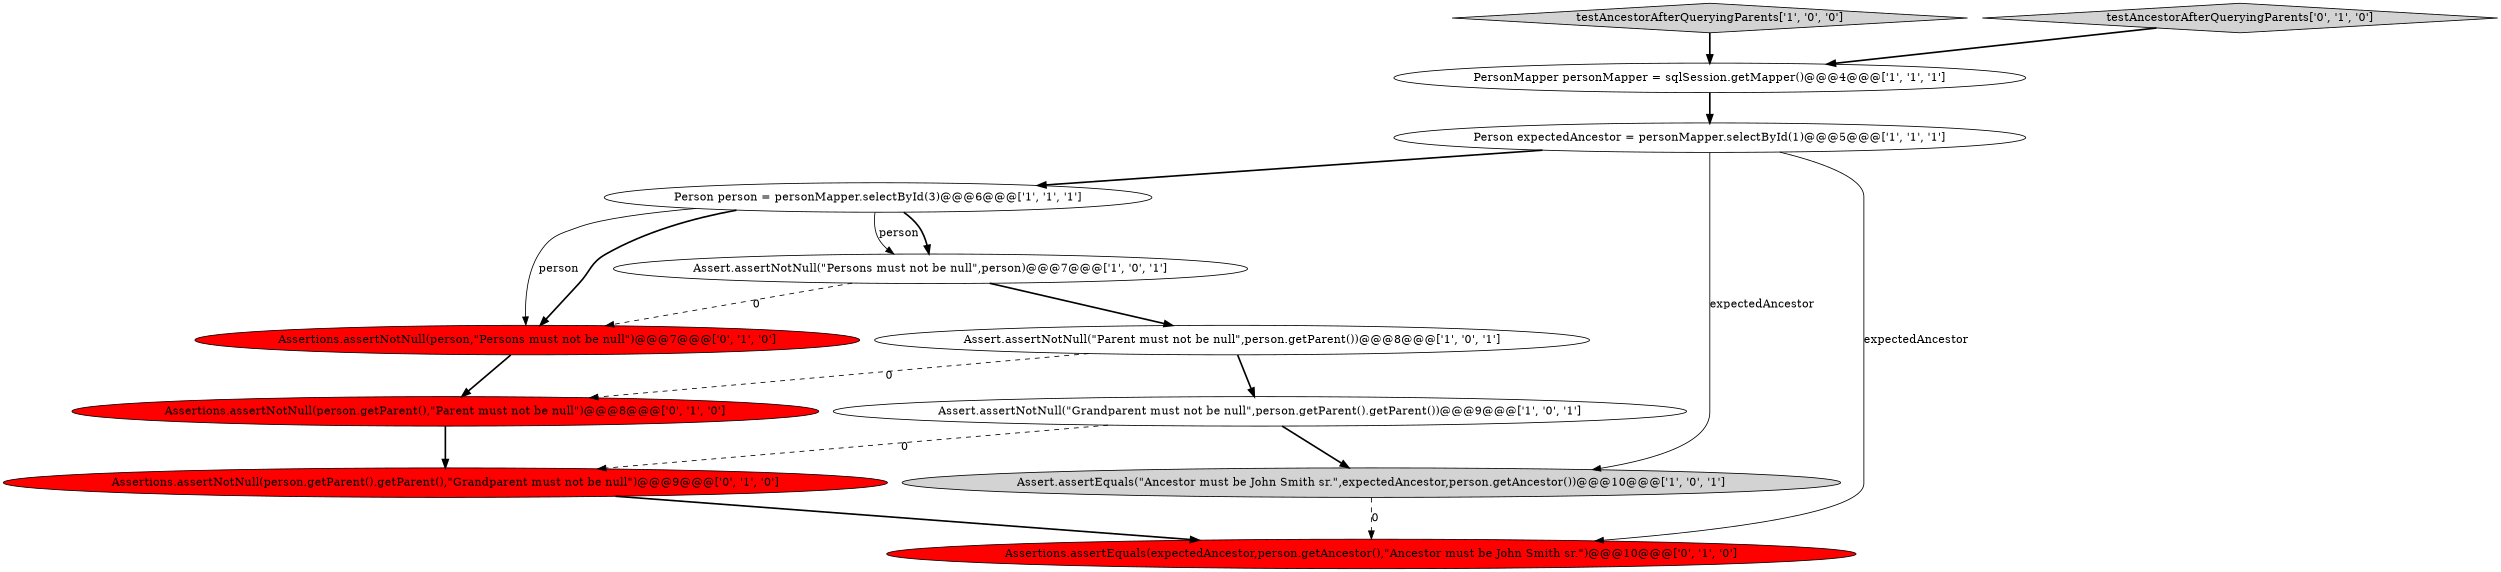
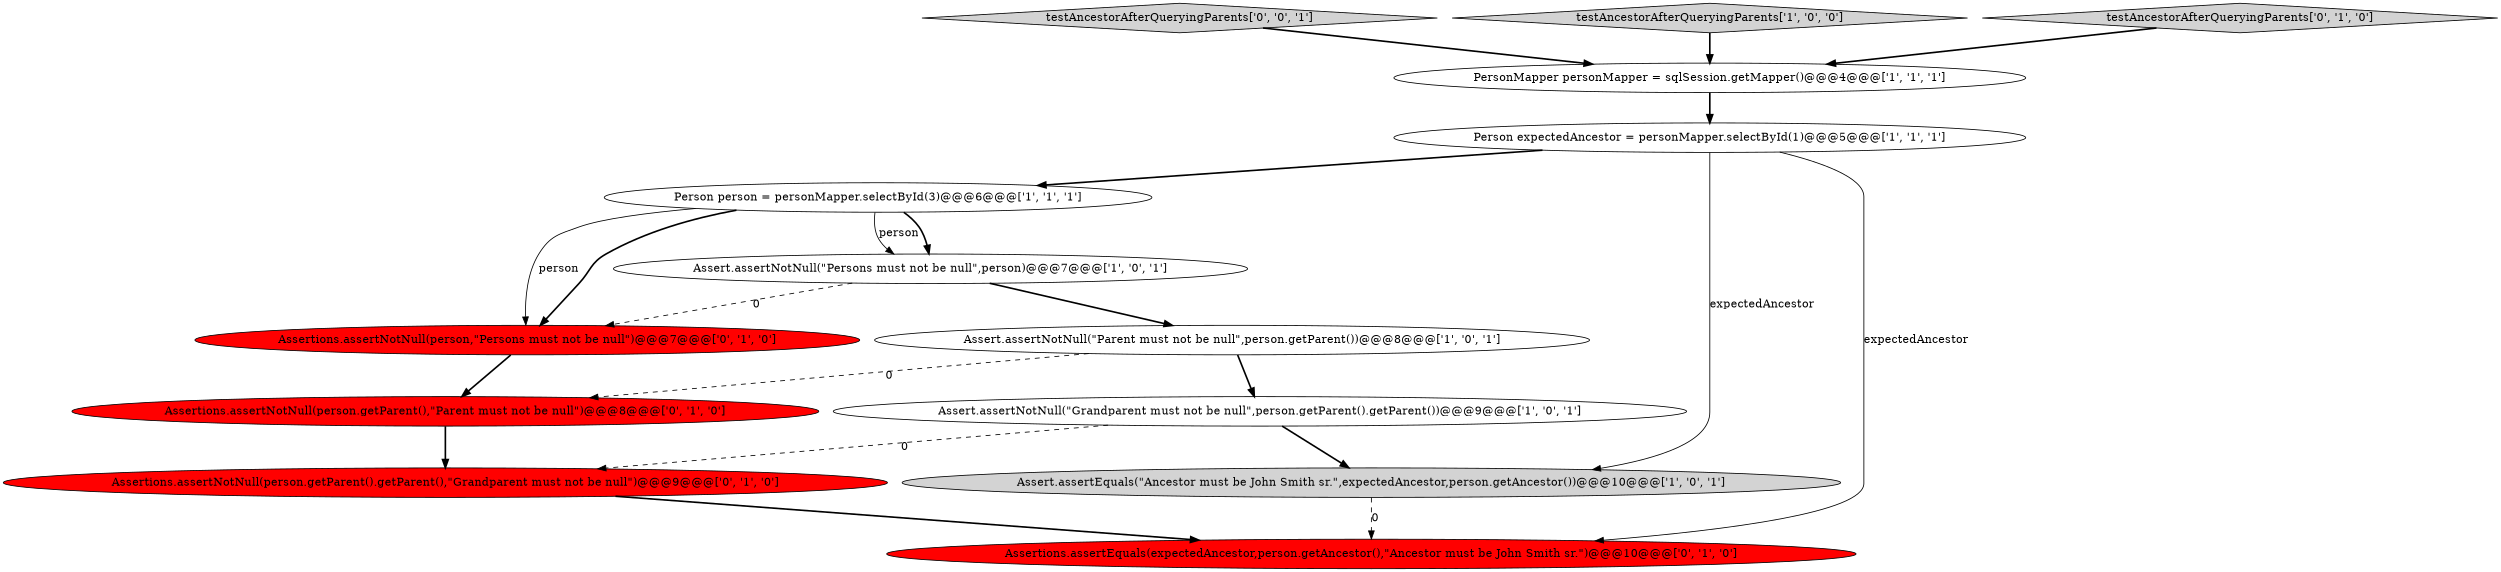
none -> (1180, 18)
